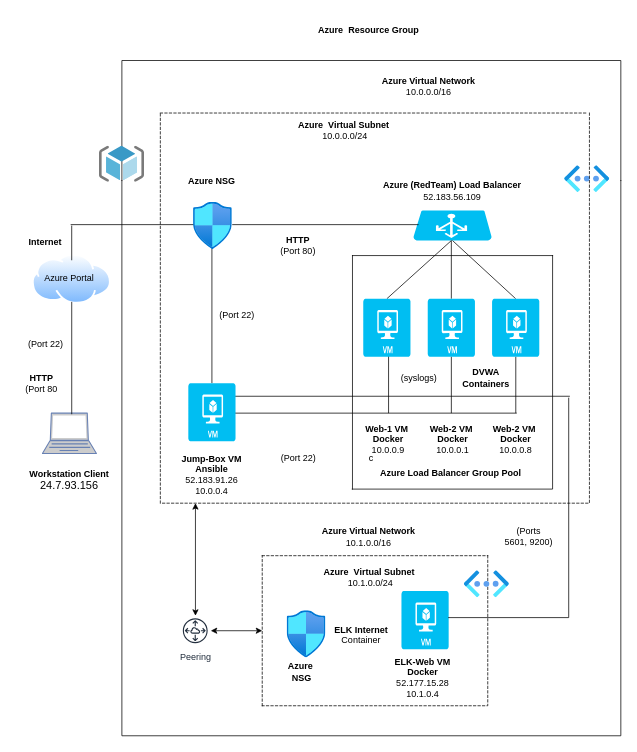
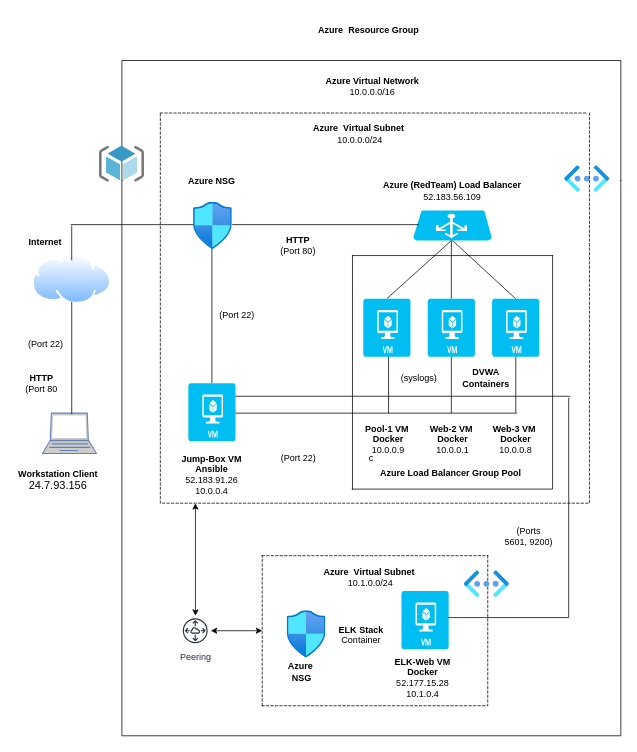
(428, 87) -> (372, 87)
(345, 130) -> (360, 134)
(69, 279) -> none
(388, 439) -> (388, 439)
(516, 439) -> (516, 439)
(69, 480) -> (58, 480)
(368, 537) -> none
(361, 649) -> (361, 649)
